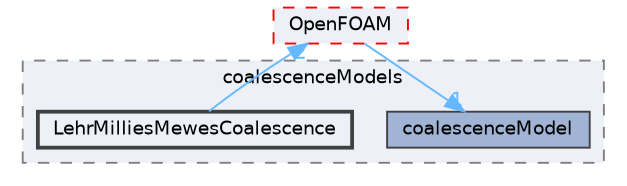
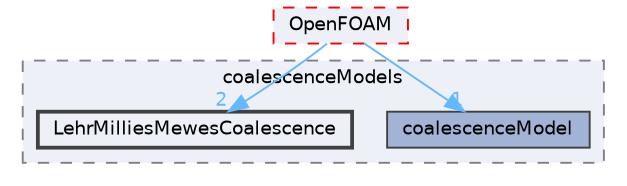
(250, 81) -> (287, 73)
